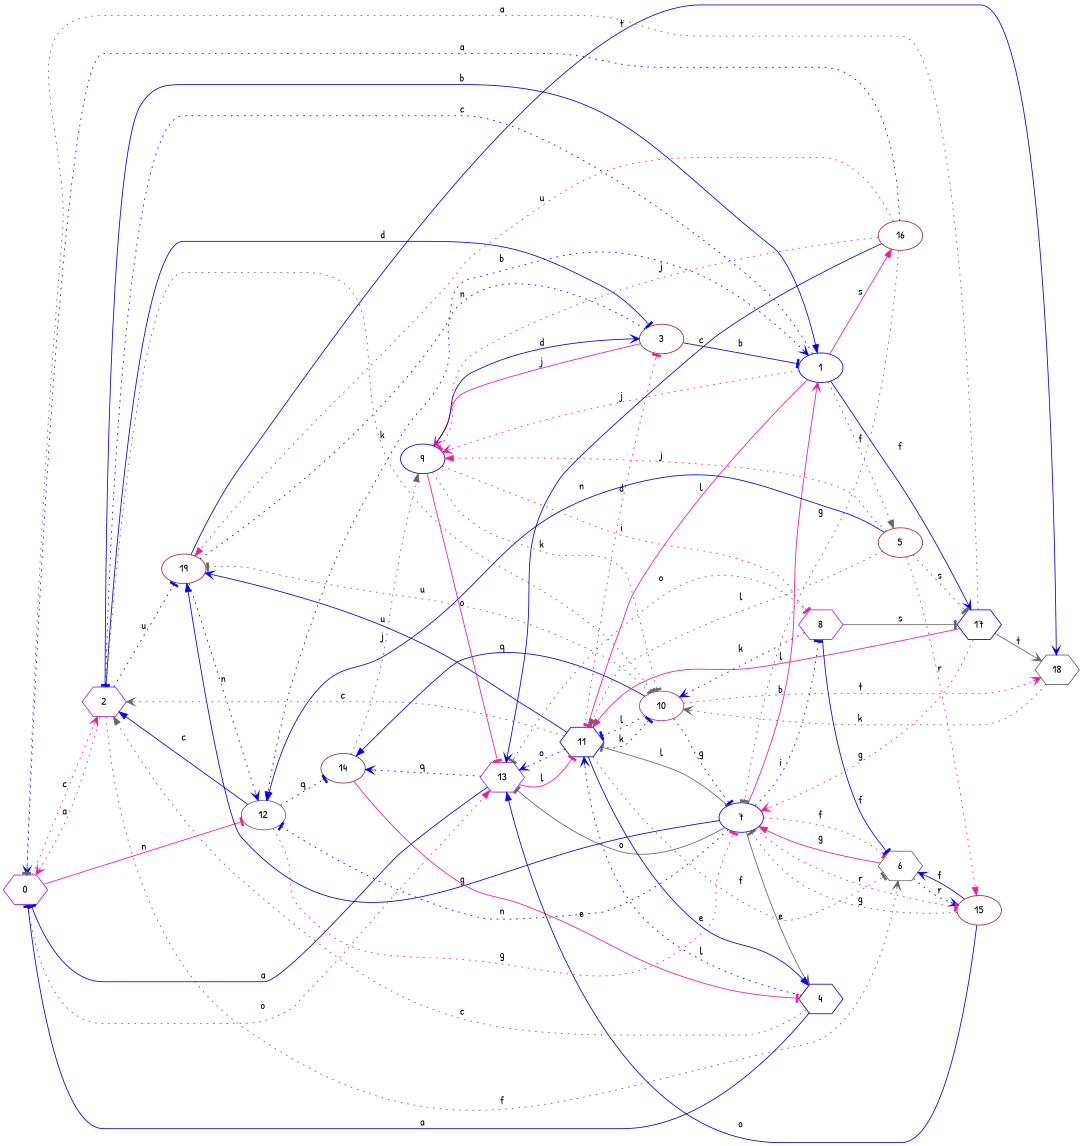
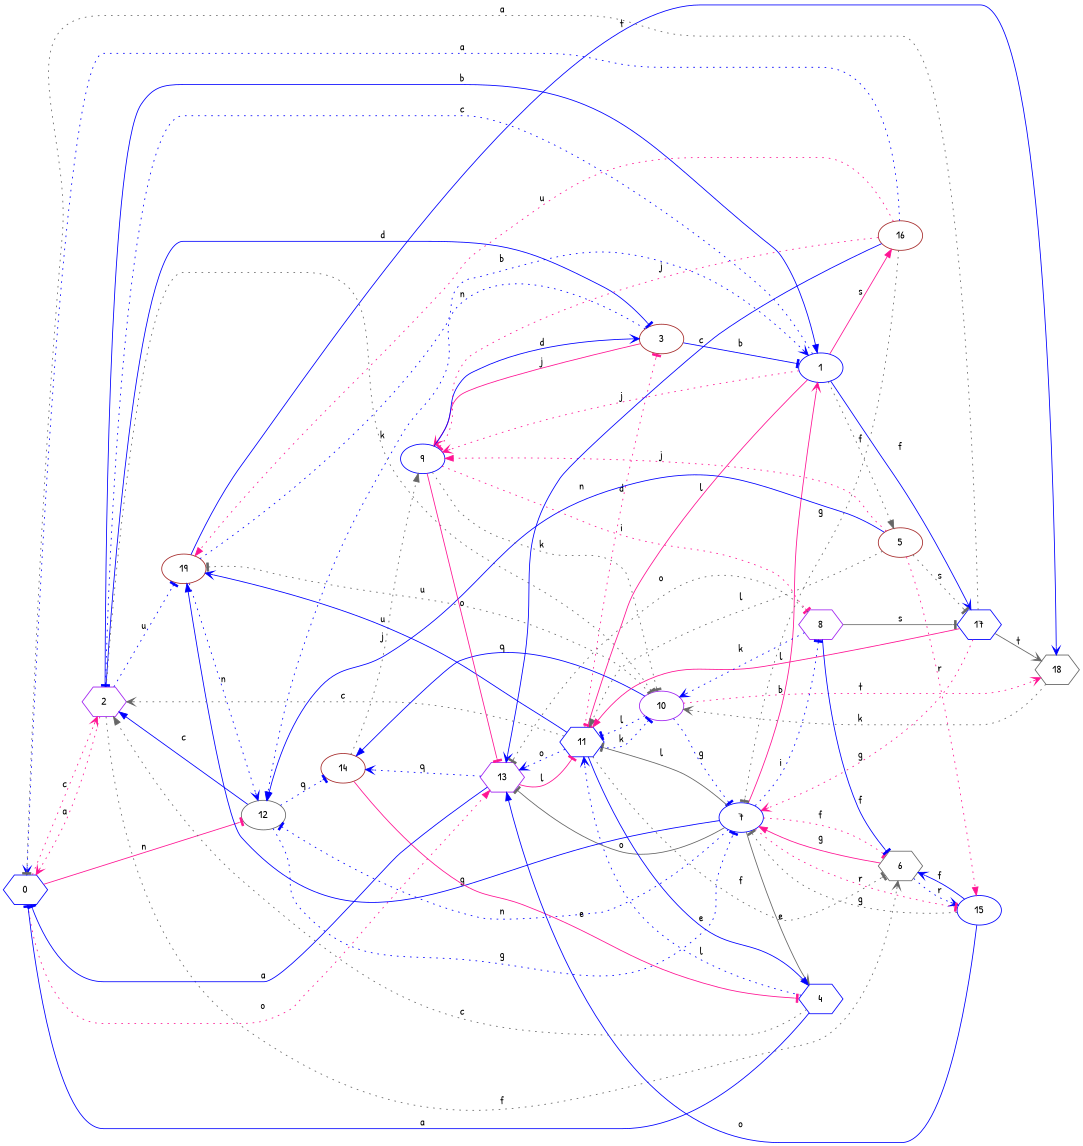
(25, 890) -> (25, 890)
(979, 910) -> (979, 910)
(509, 965) -> (509, 965)
